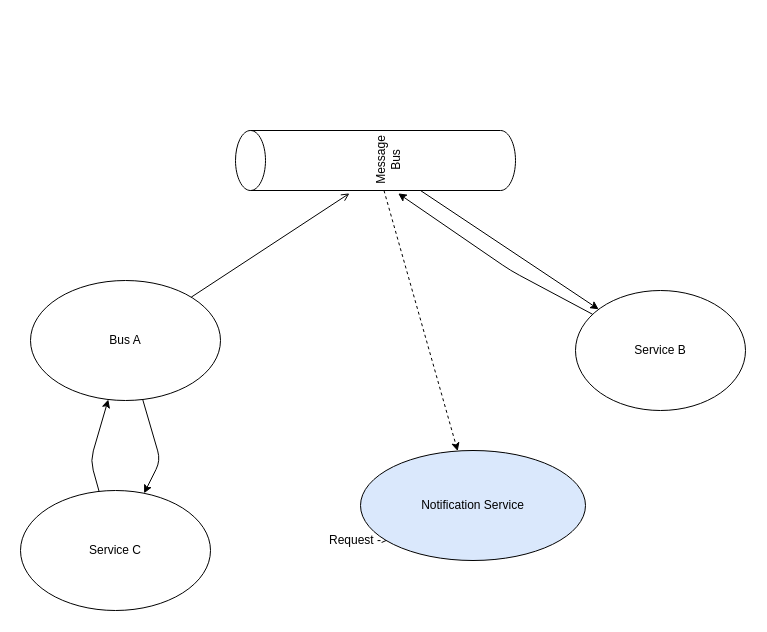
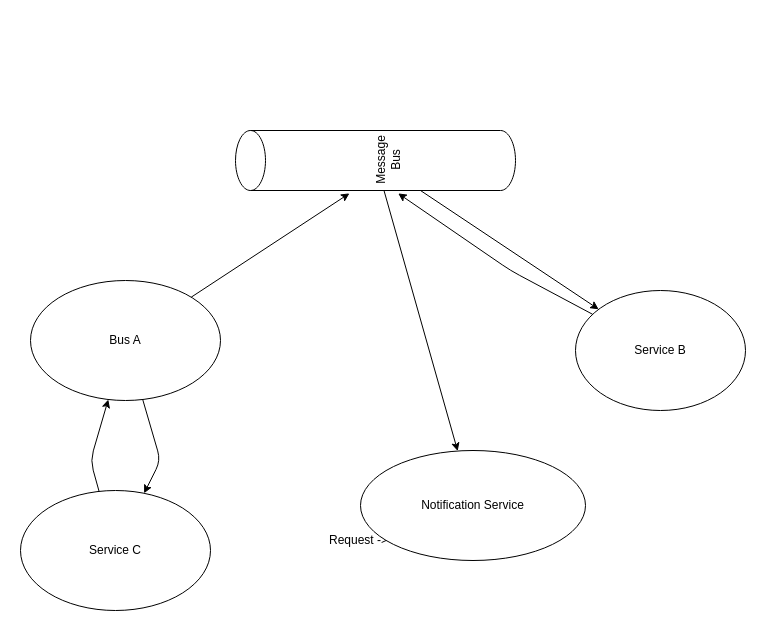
(344, 197) -> (342, 198)
(420, 319) -> (420, 319)
(473, 506) -> (473, 506)
